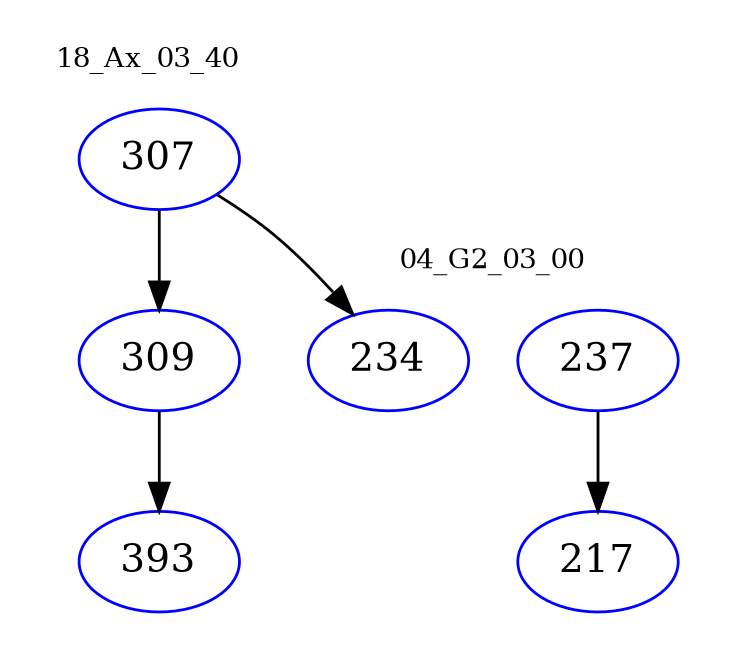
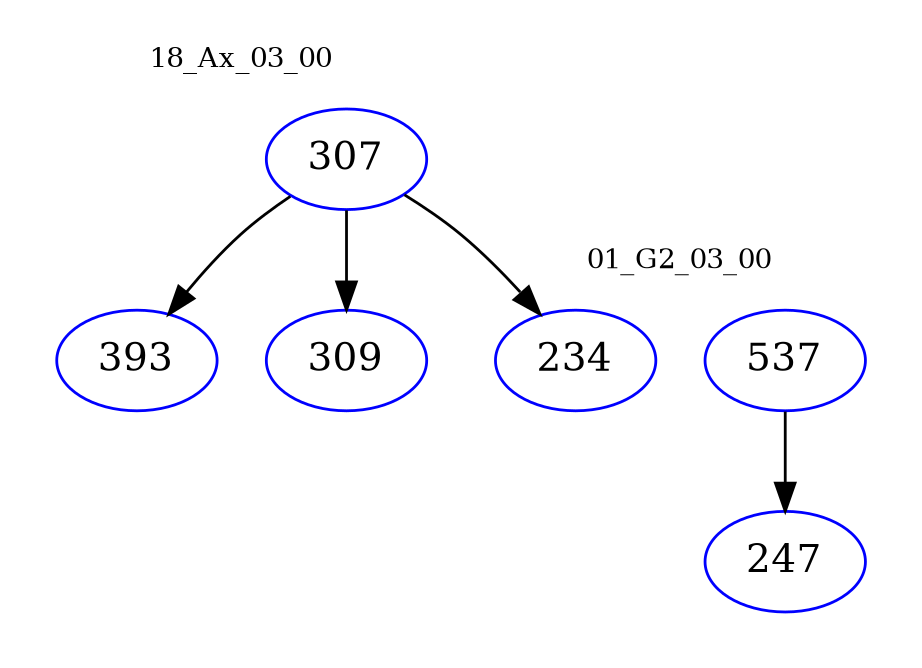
(148, 60) -> (242, 60)
(493, 261) -> (680, 261)
(598, 360) -> (785, 360)
(159, 447) -> (235, 240)
(598, 562) -> (785, 562)
